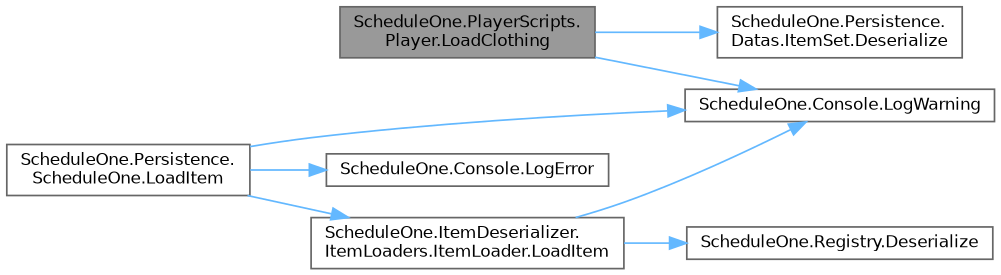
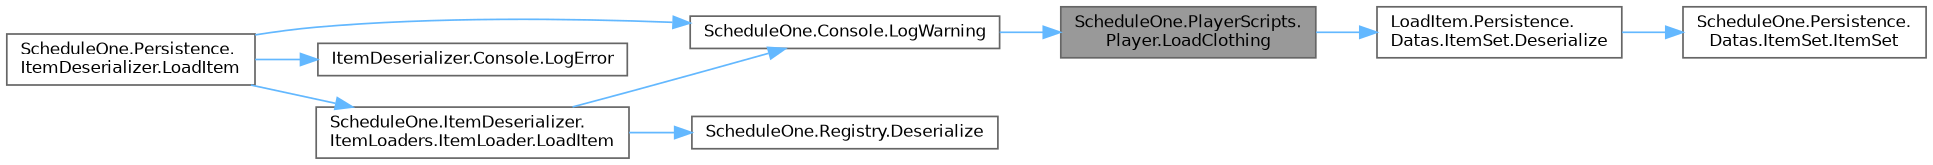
(840, 32) -> (1499, 32)
none -> (1805, 32)
(667, 72) -> (1021, 32)
(128, 170) -> (131, 60)
(468, 170) -> (473, 60)
